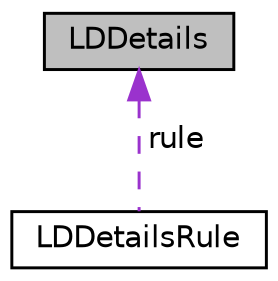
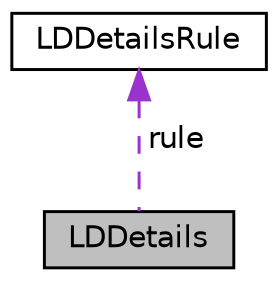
(139, 156) -> (139, 156)
